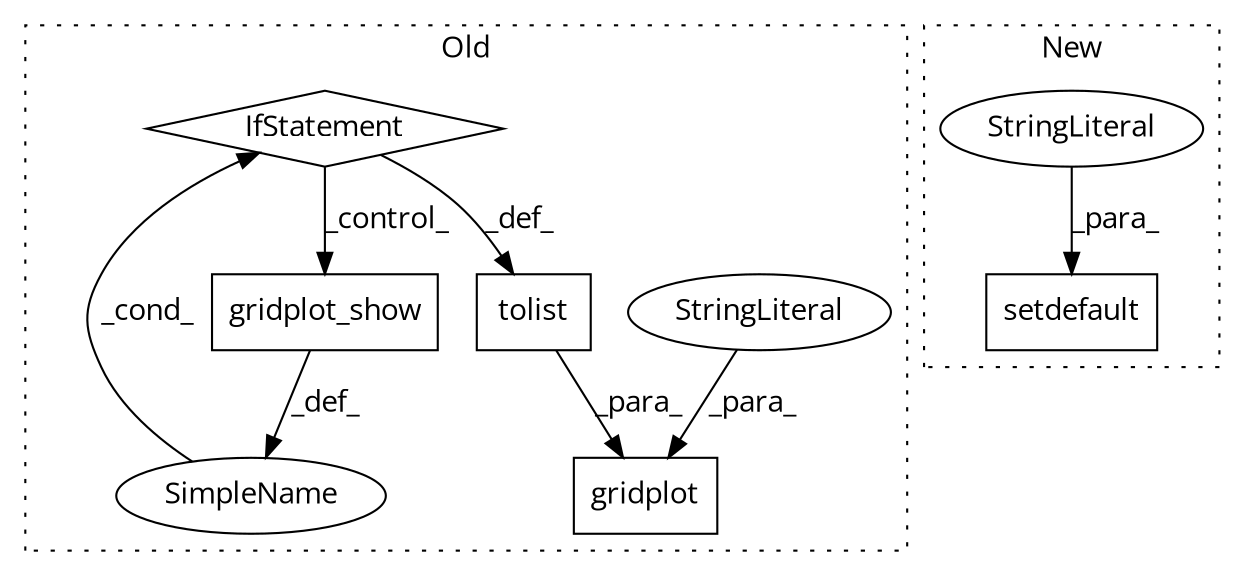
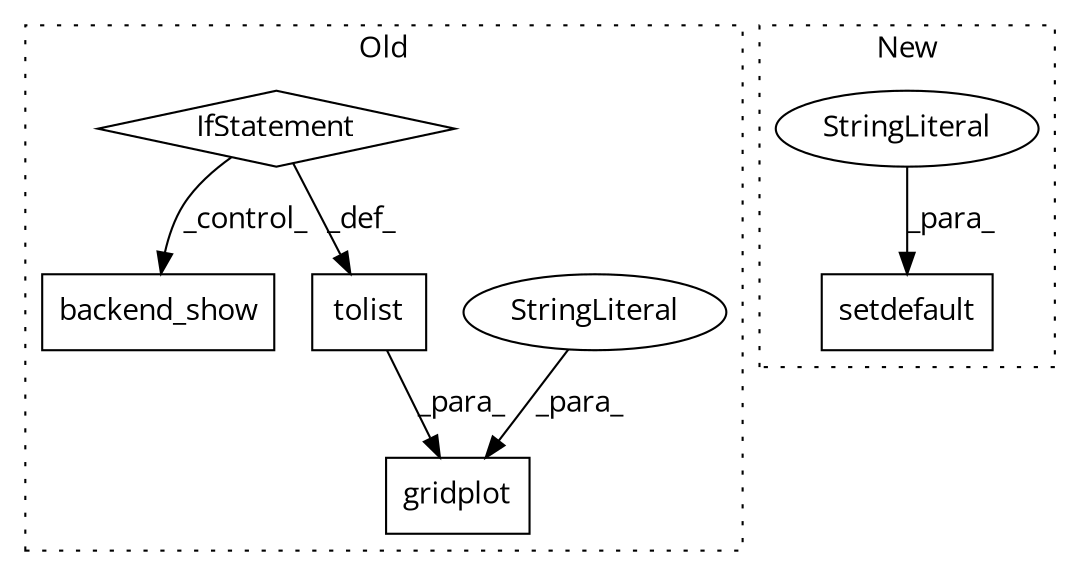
(325, 312) -> (158, 312)
(251, 496) -> none
